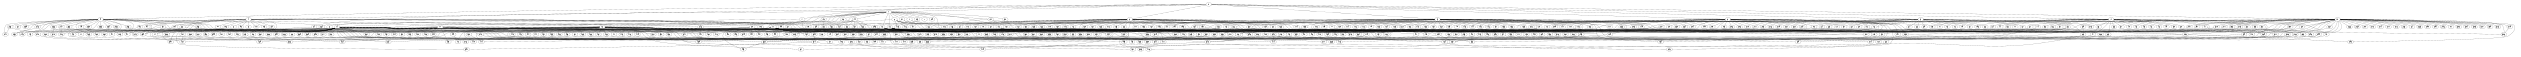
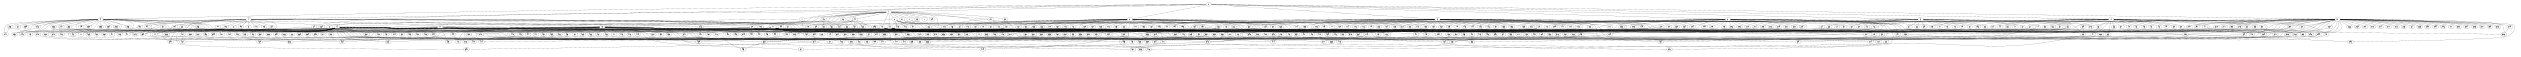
(1814, 27) -> none
